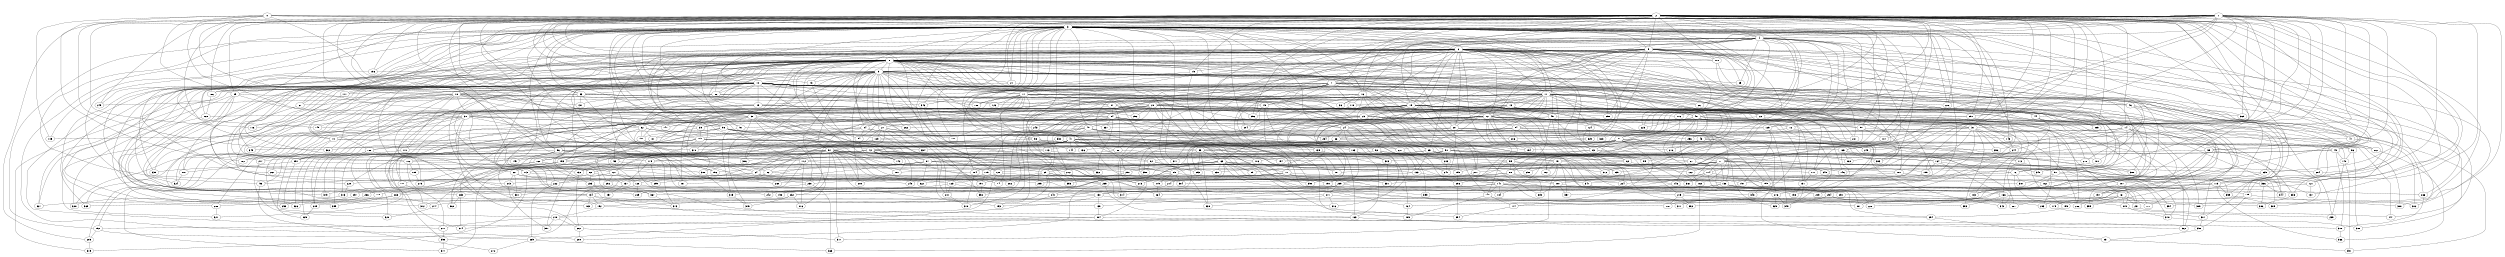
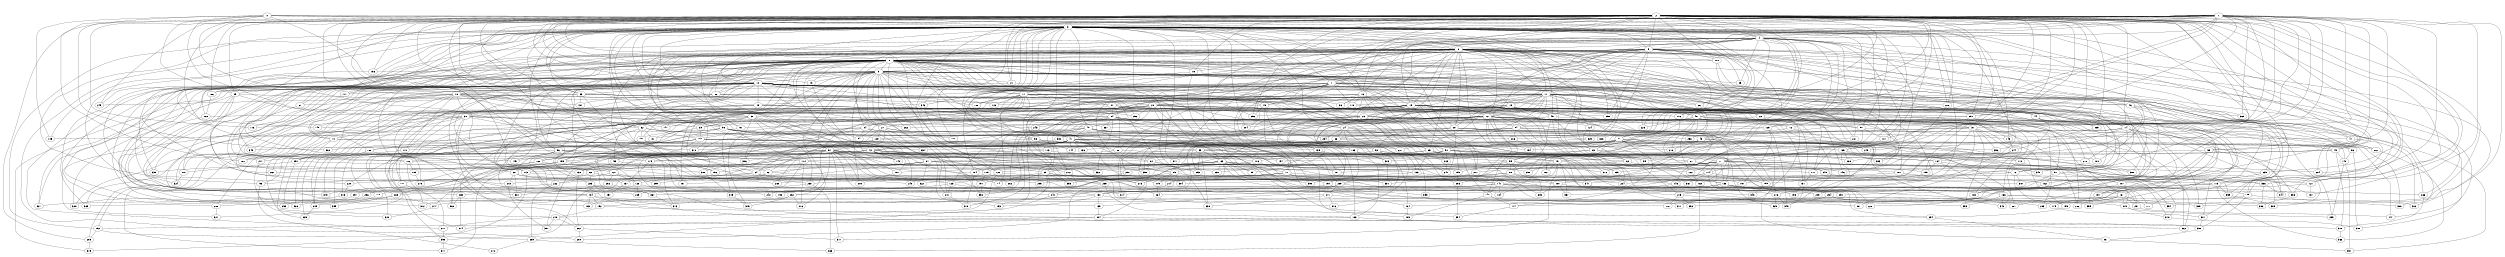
(1013, 163) -> (1307, 172)
